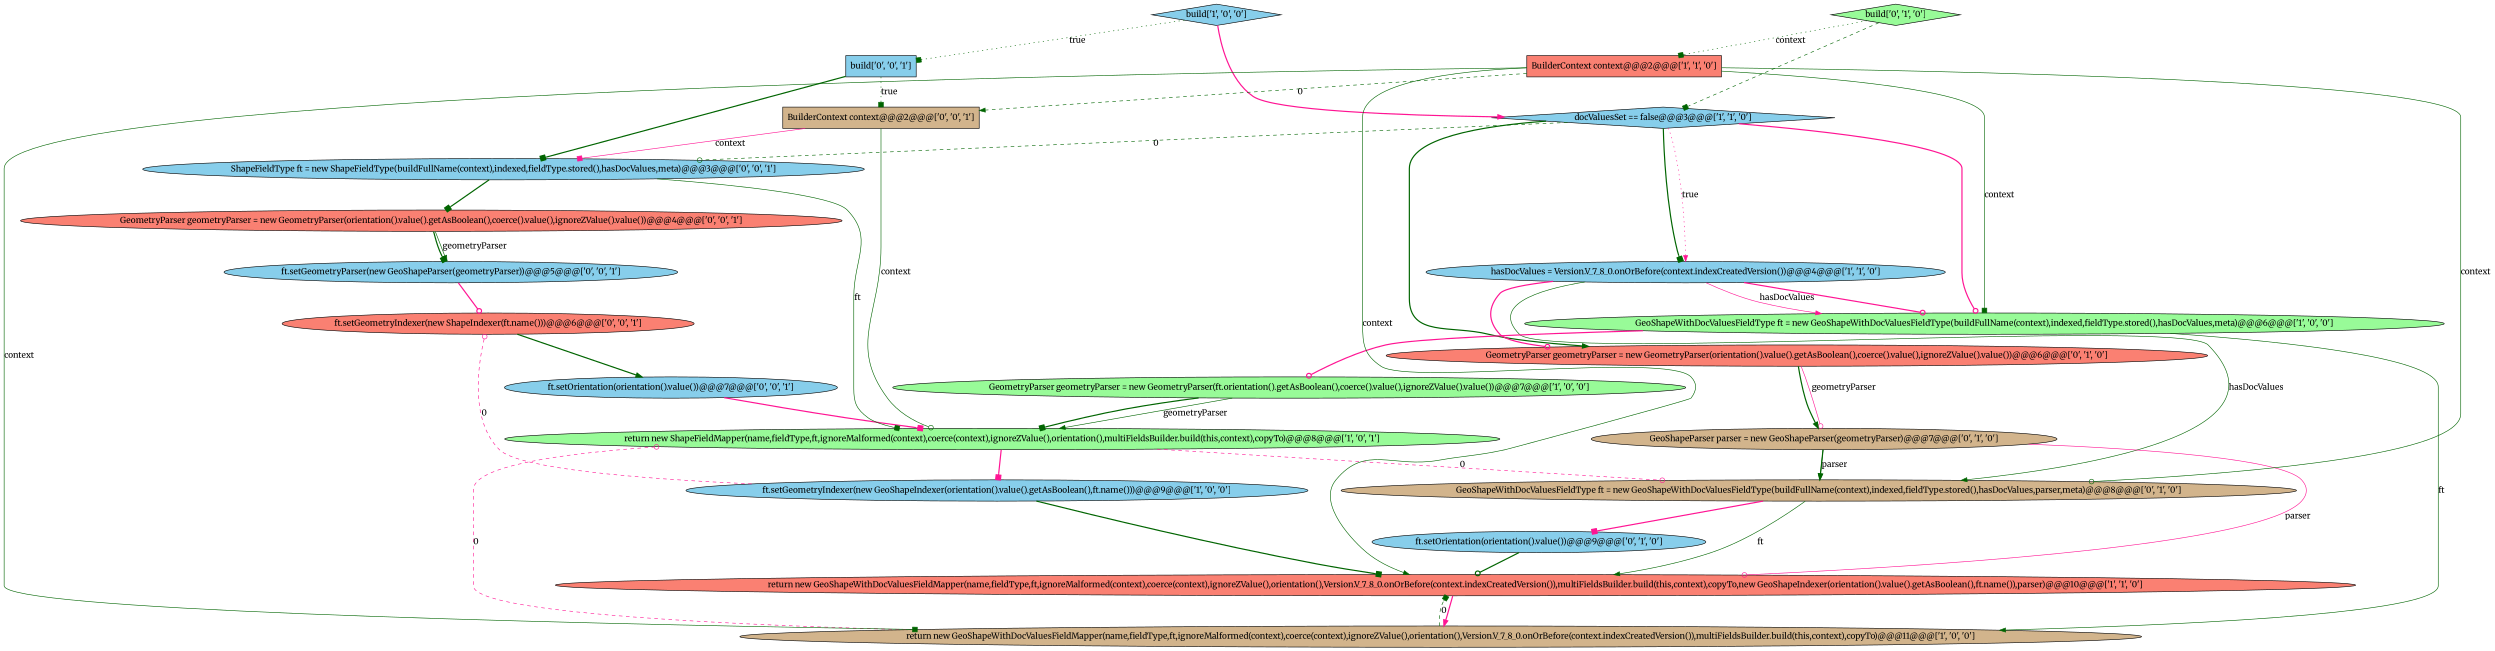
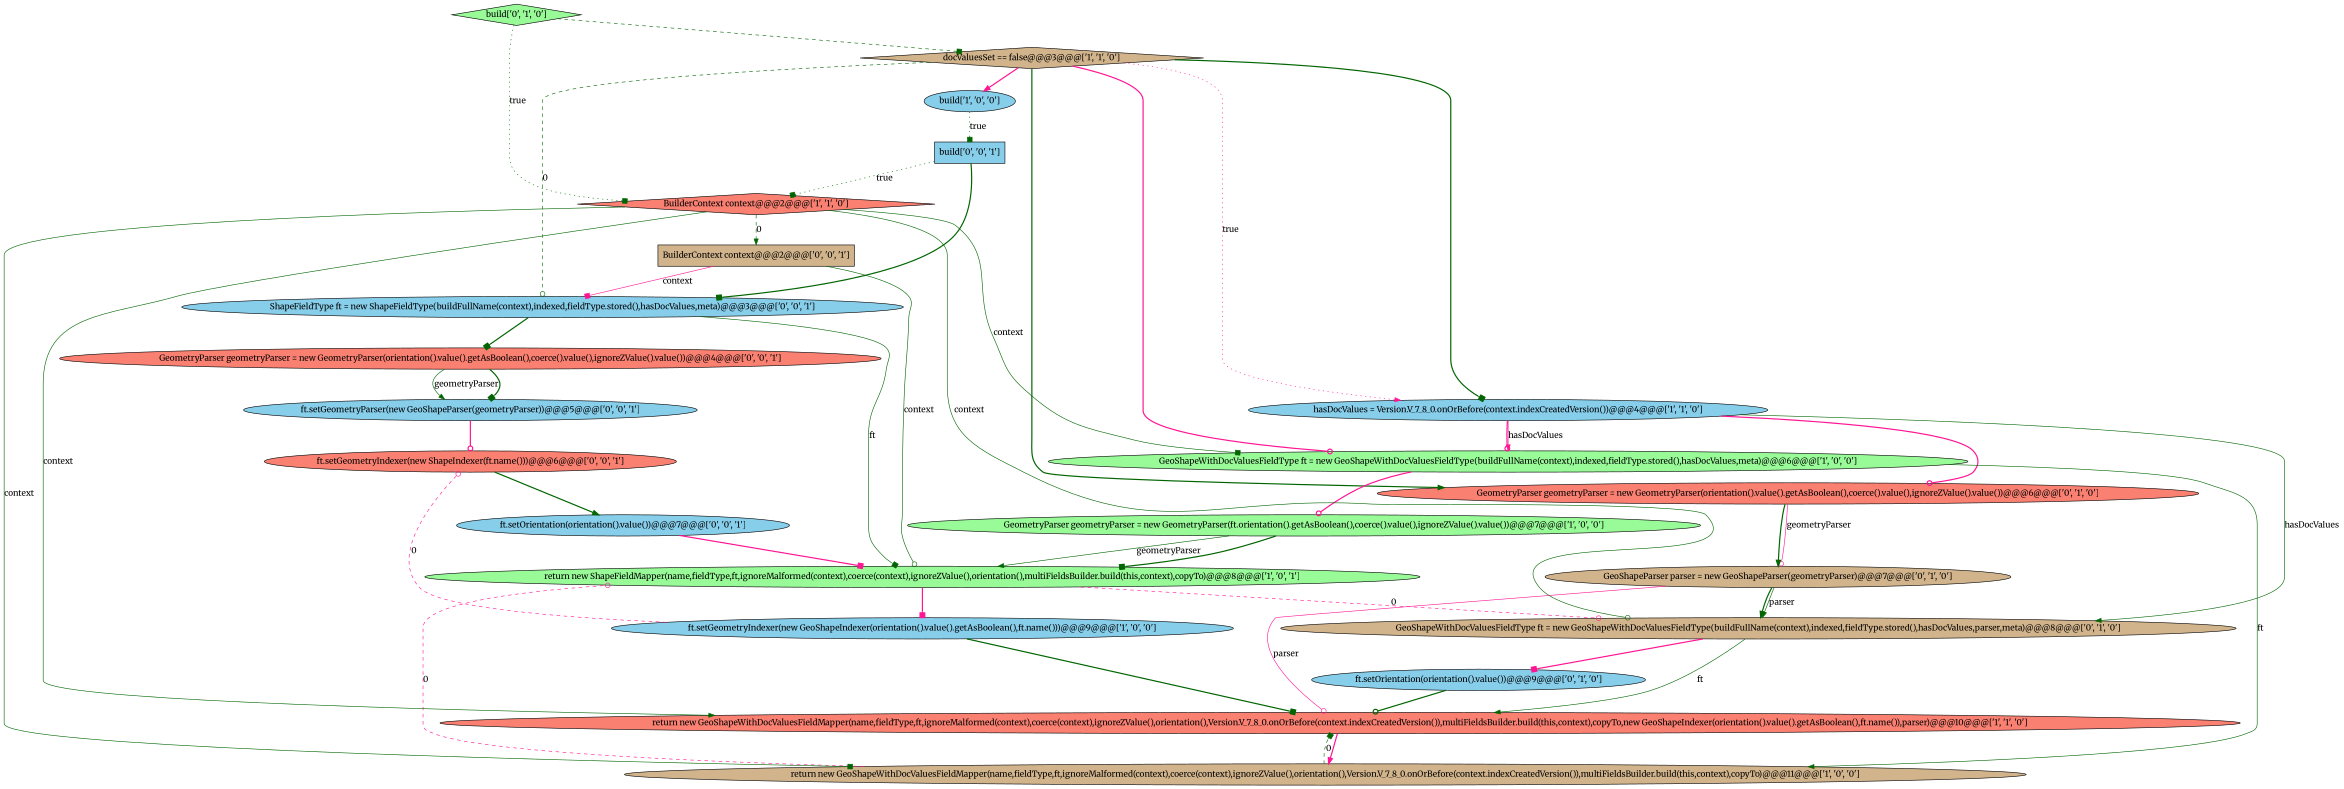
(1216, 15) -> (970, 101)
(1791, 41) -> (518, 101)
(1624, 66) -> (756, 204)
(881, 89) -> (865, 178)
(1334, 110) -> (1004, 78)
(1663, 118) -> (1032, 58)
